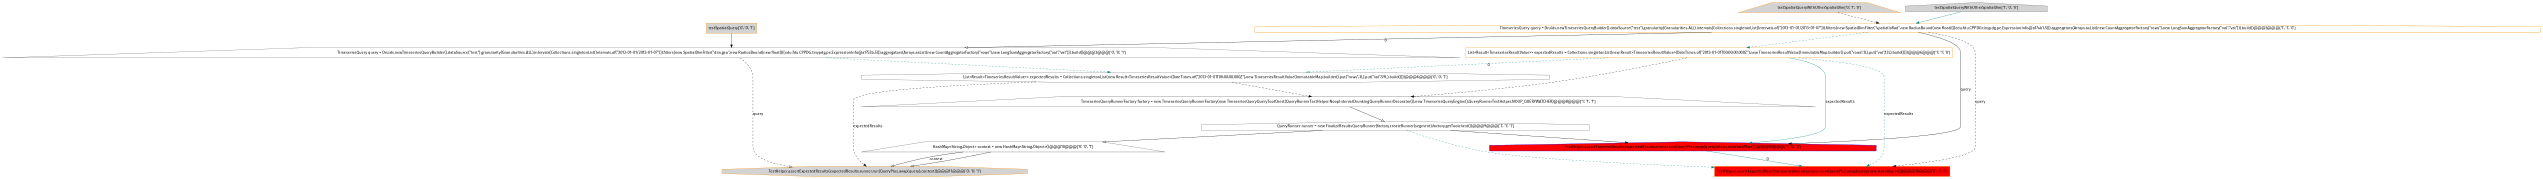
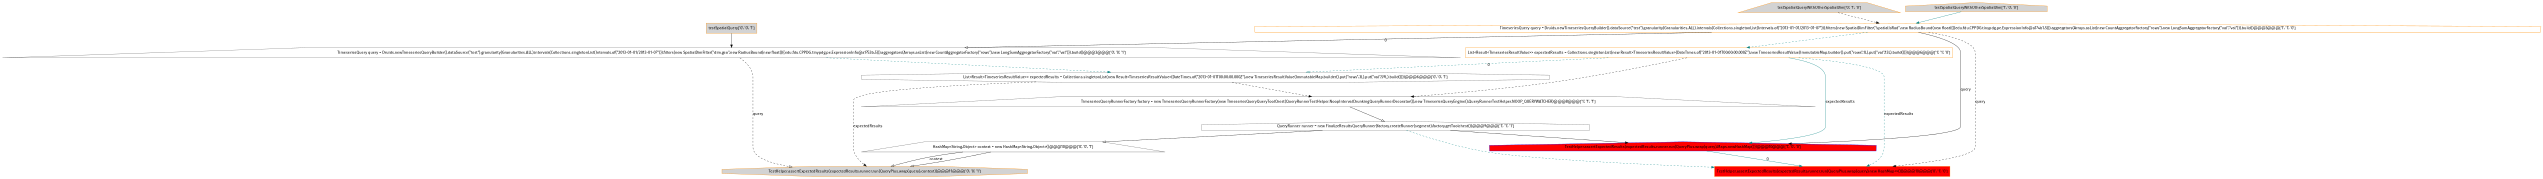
(1976, 8) -> (1976, 8)
